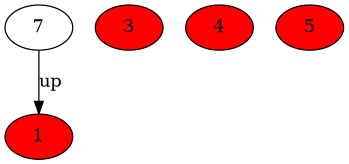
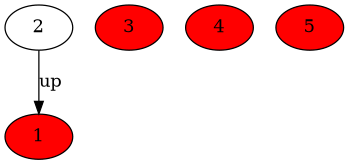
(39, 28) -> (39, 28)
